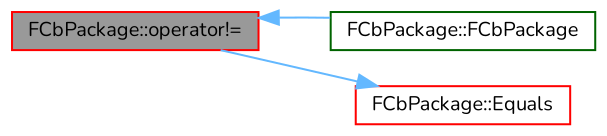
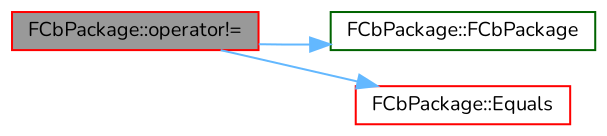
(305, 18) -> (284, 45)
